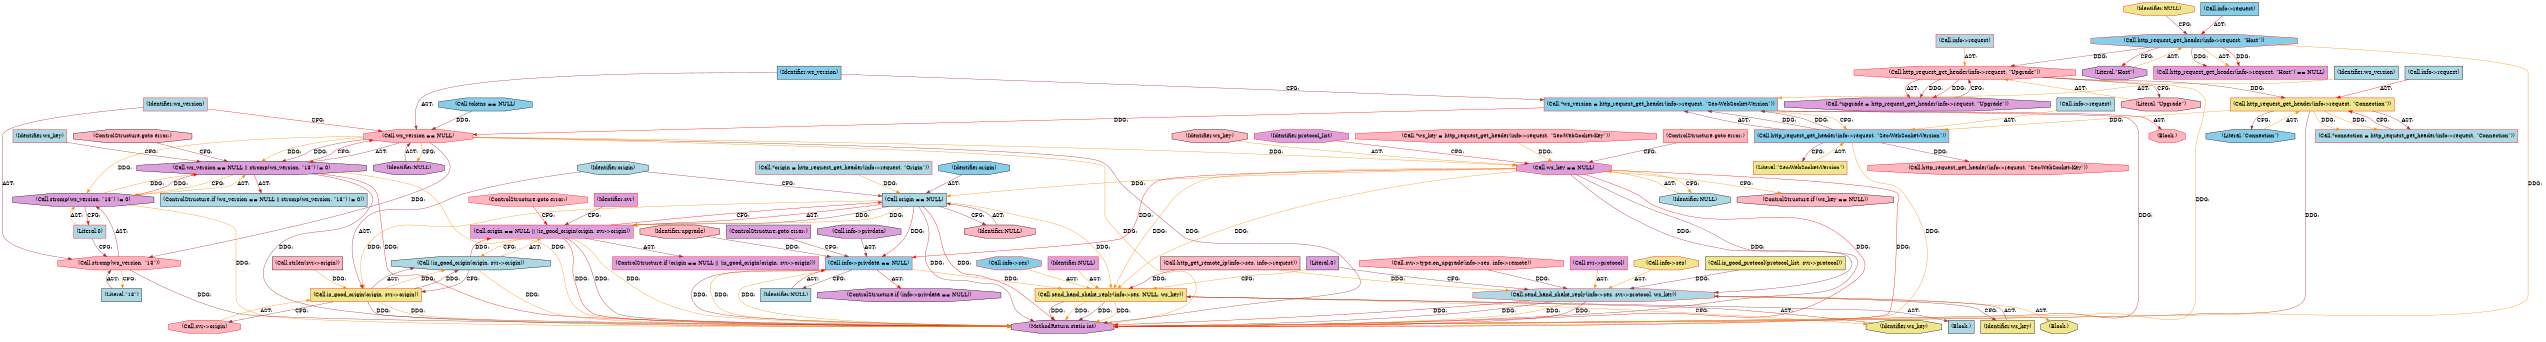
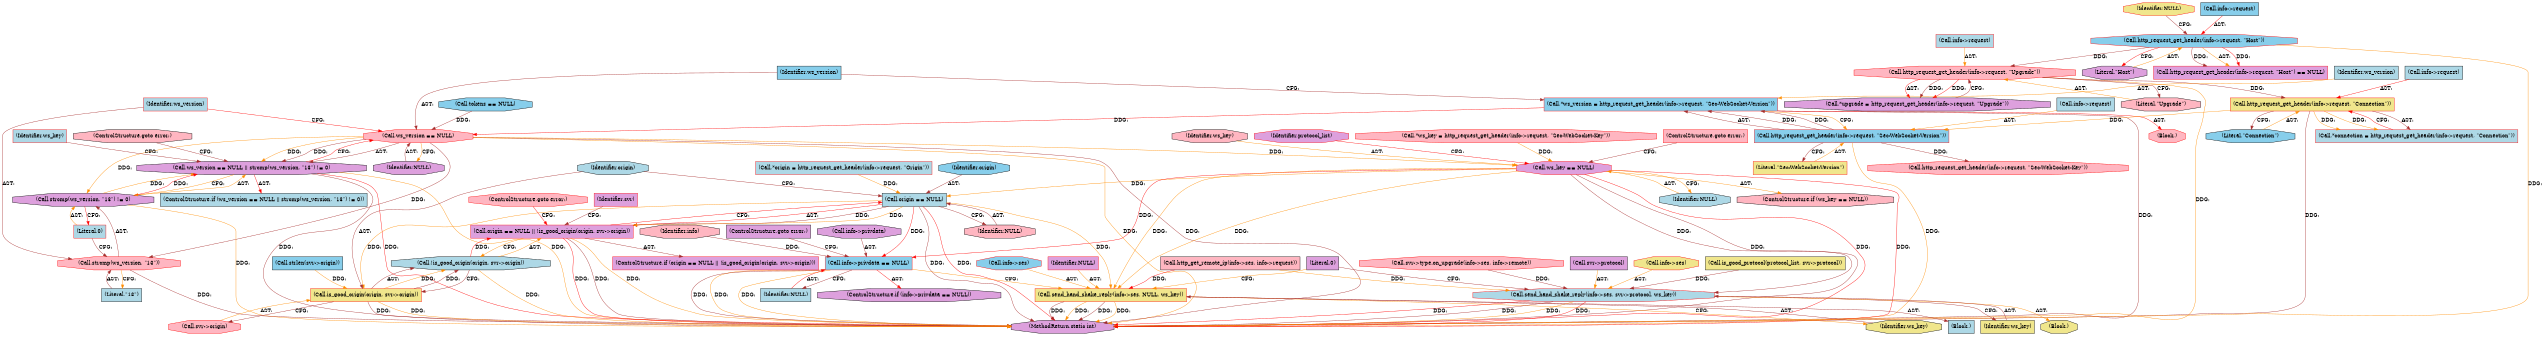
(1747, 184) -> (1747, 184)
(680, 232) -> (680, 232)
(308, 263) -> (308, 263)
(1599, 263) -> (1599, 263)
(1012, 279) -> (1012, 279)
